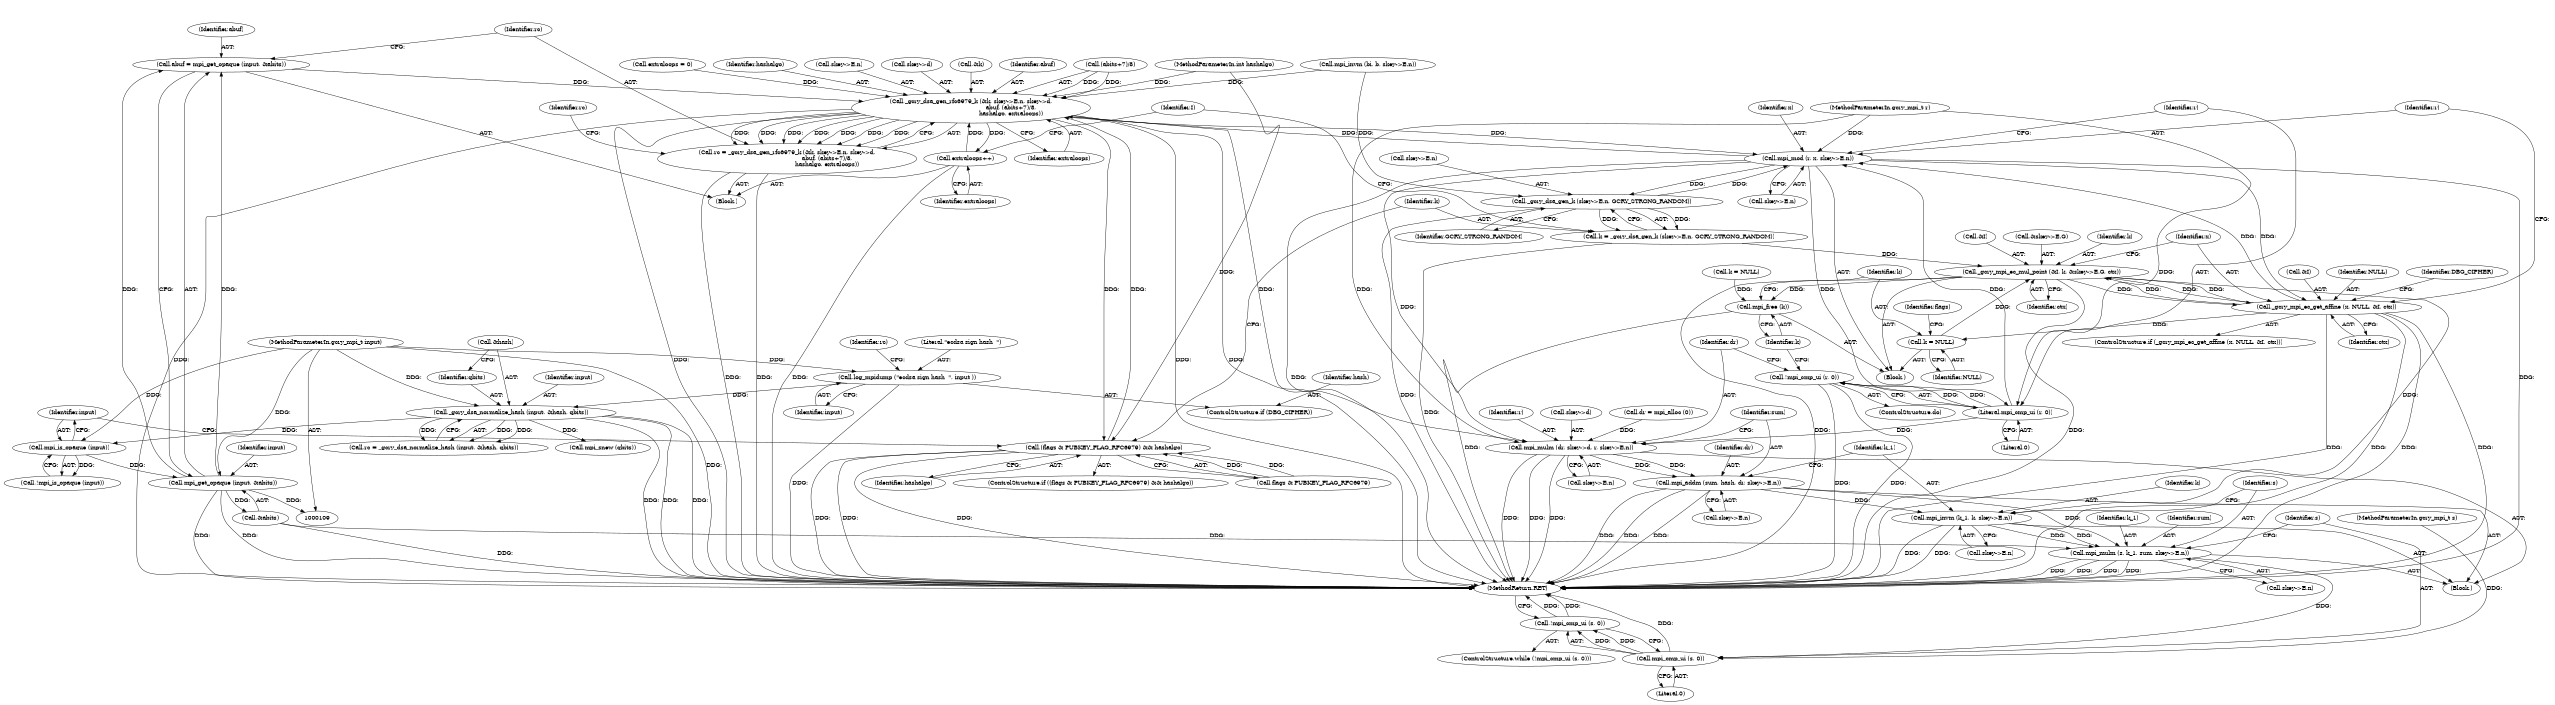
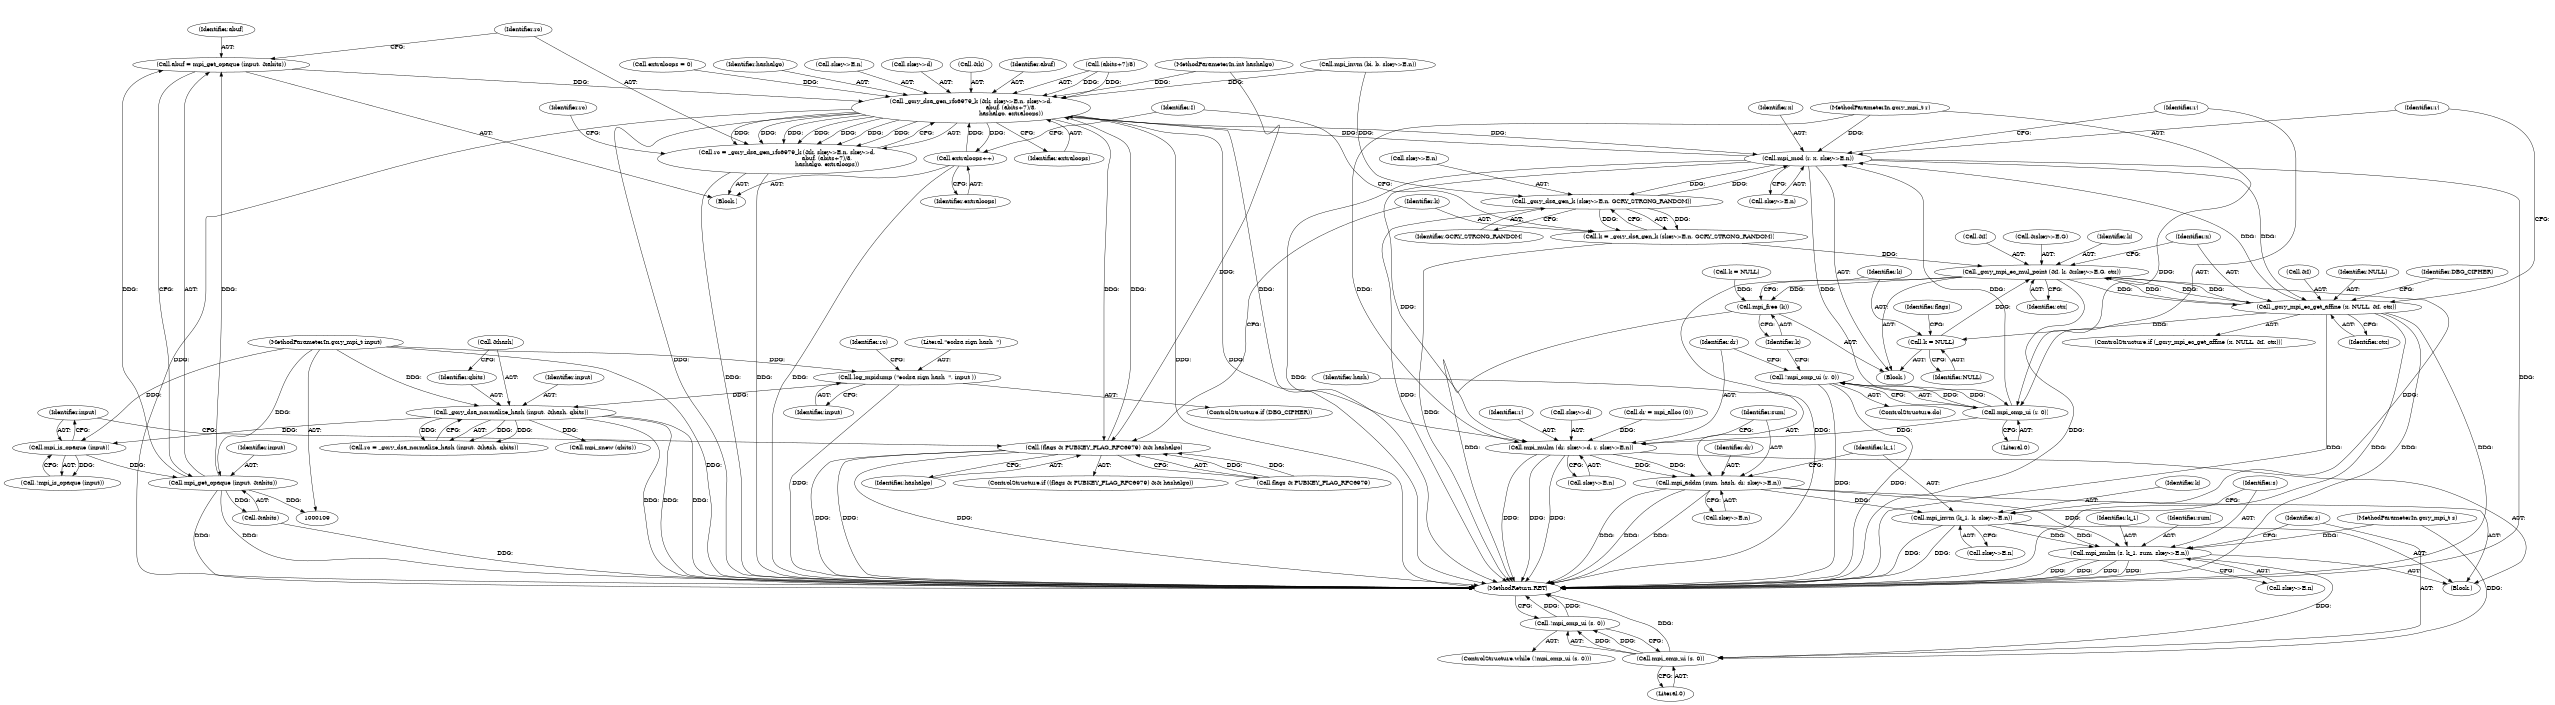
(1305, 394) -> (1670, 387)
(2015, 413) -> (2015, 413)
(1173, 539) -> (2283, 539)
